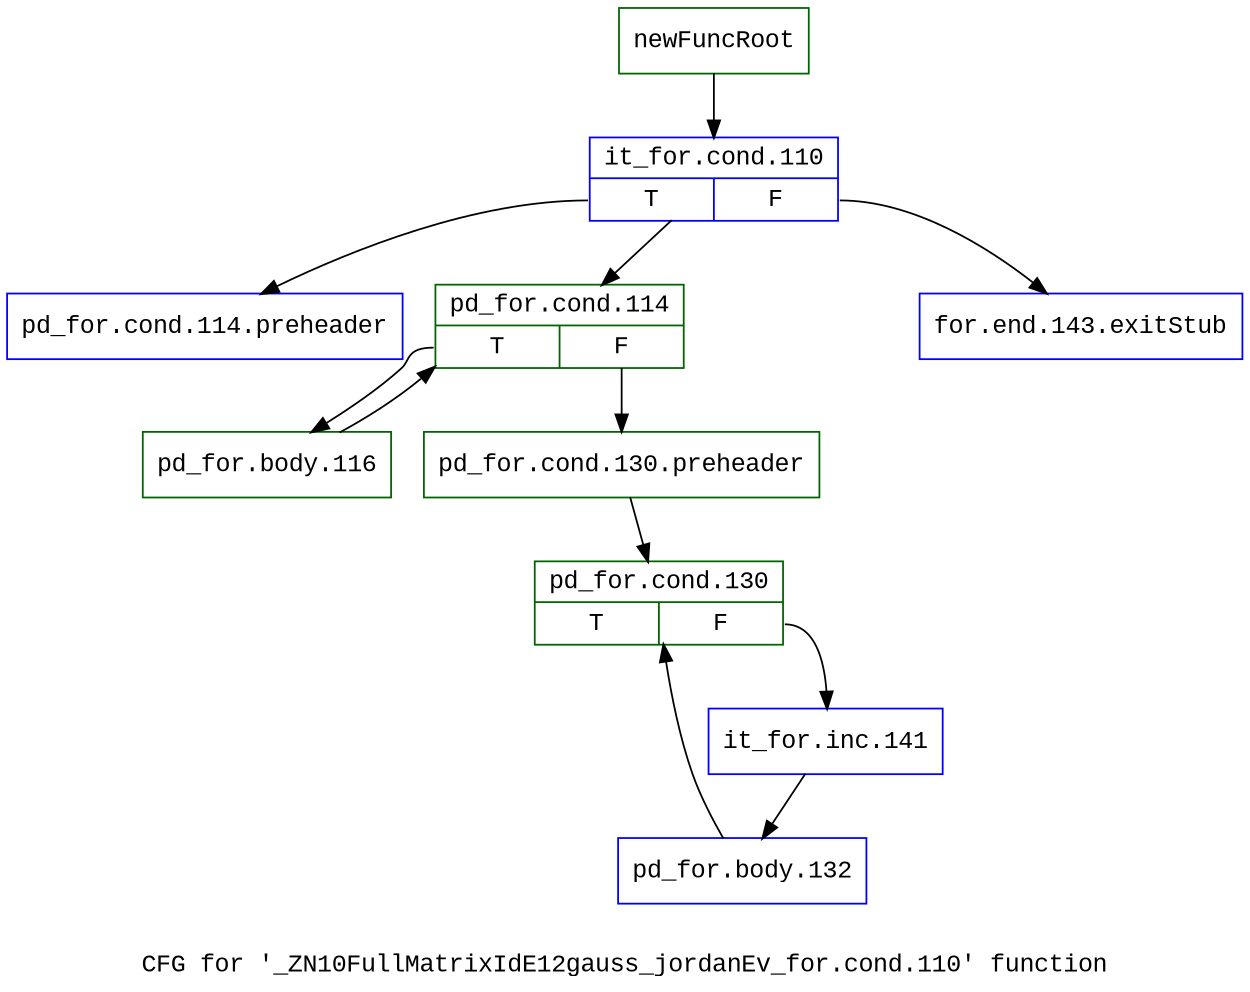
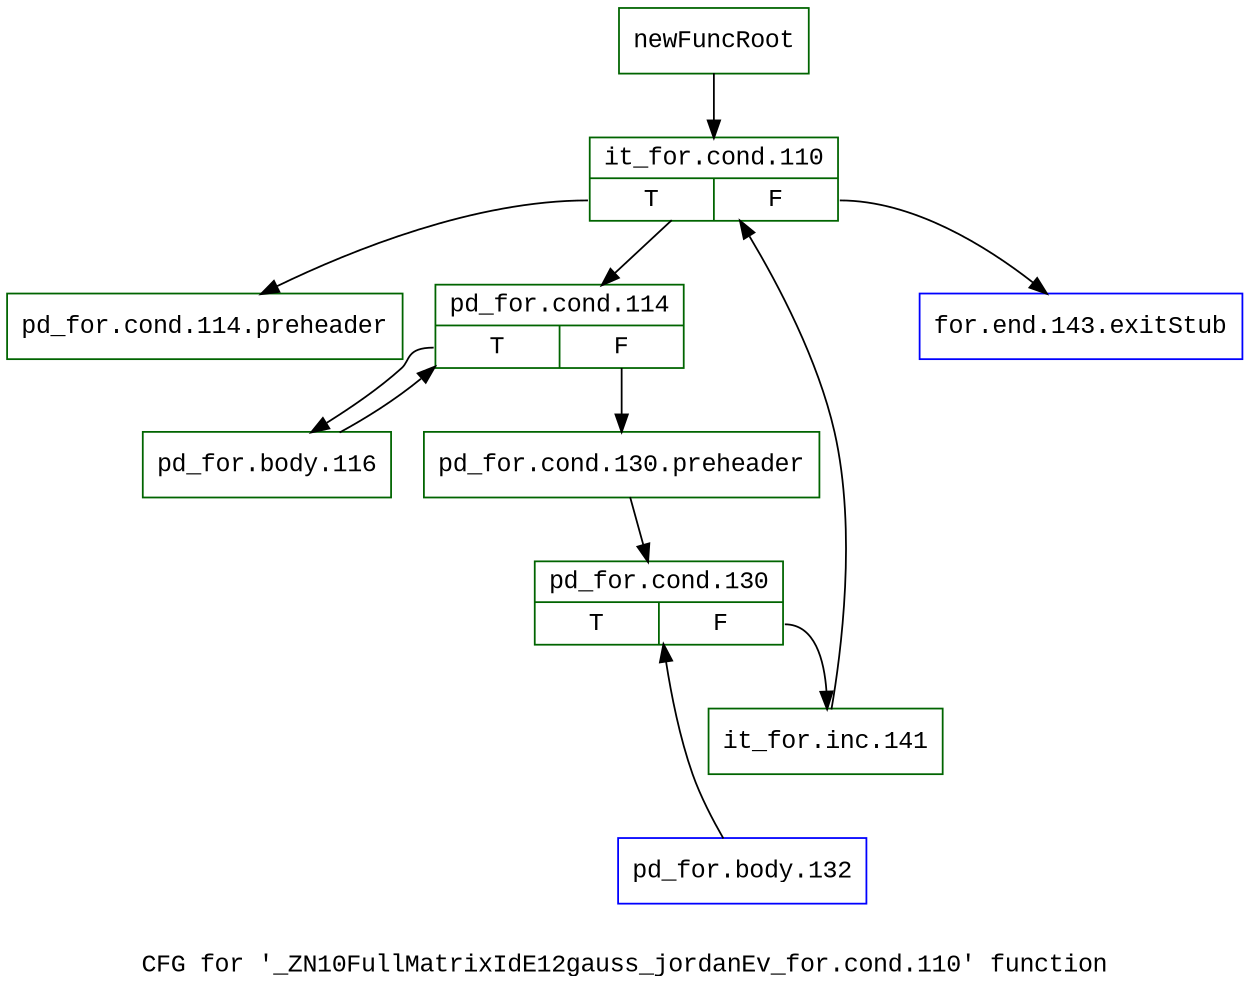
(714, 179) -> (714, 179)
(205, 326) -> (205, 326)
(826, 741) -> (826, 741)
(789, 799) -> (840, 464)
